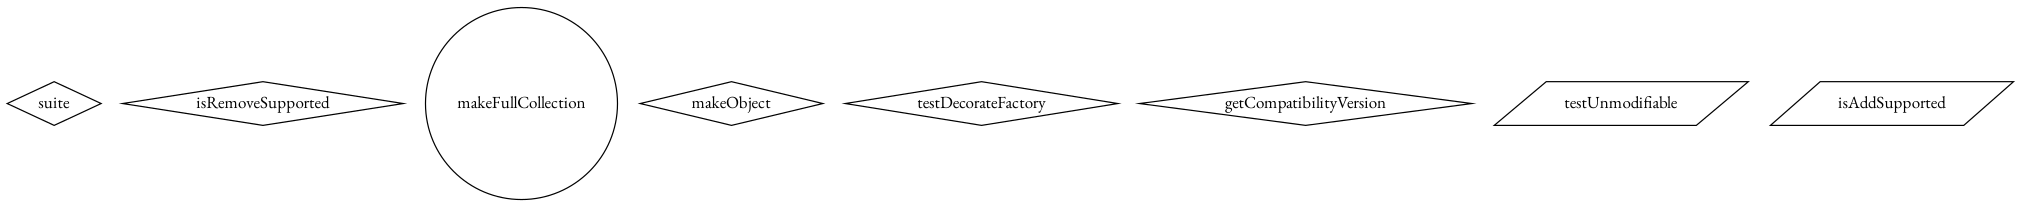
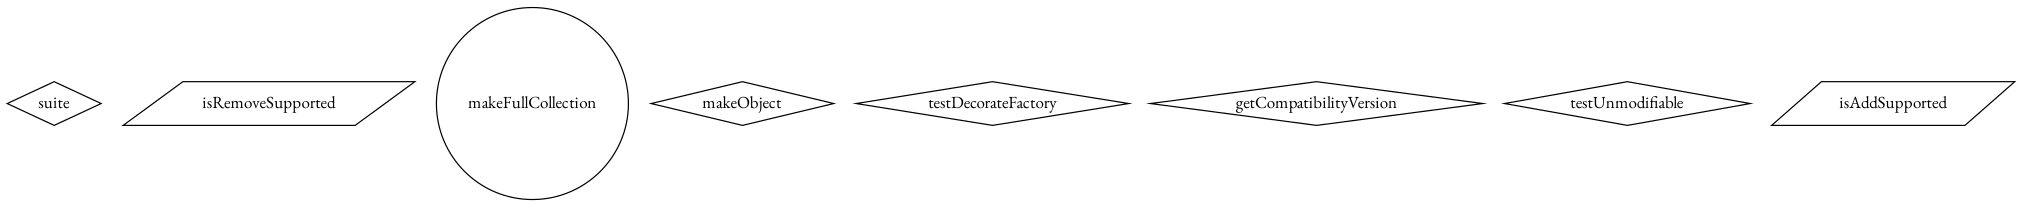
(263, 104) -> (269, 104)
(1621, 104) -> (1627, 104)
